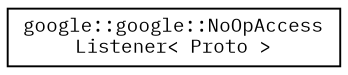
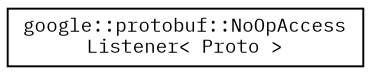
(174, 37) -> (185, 37)
